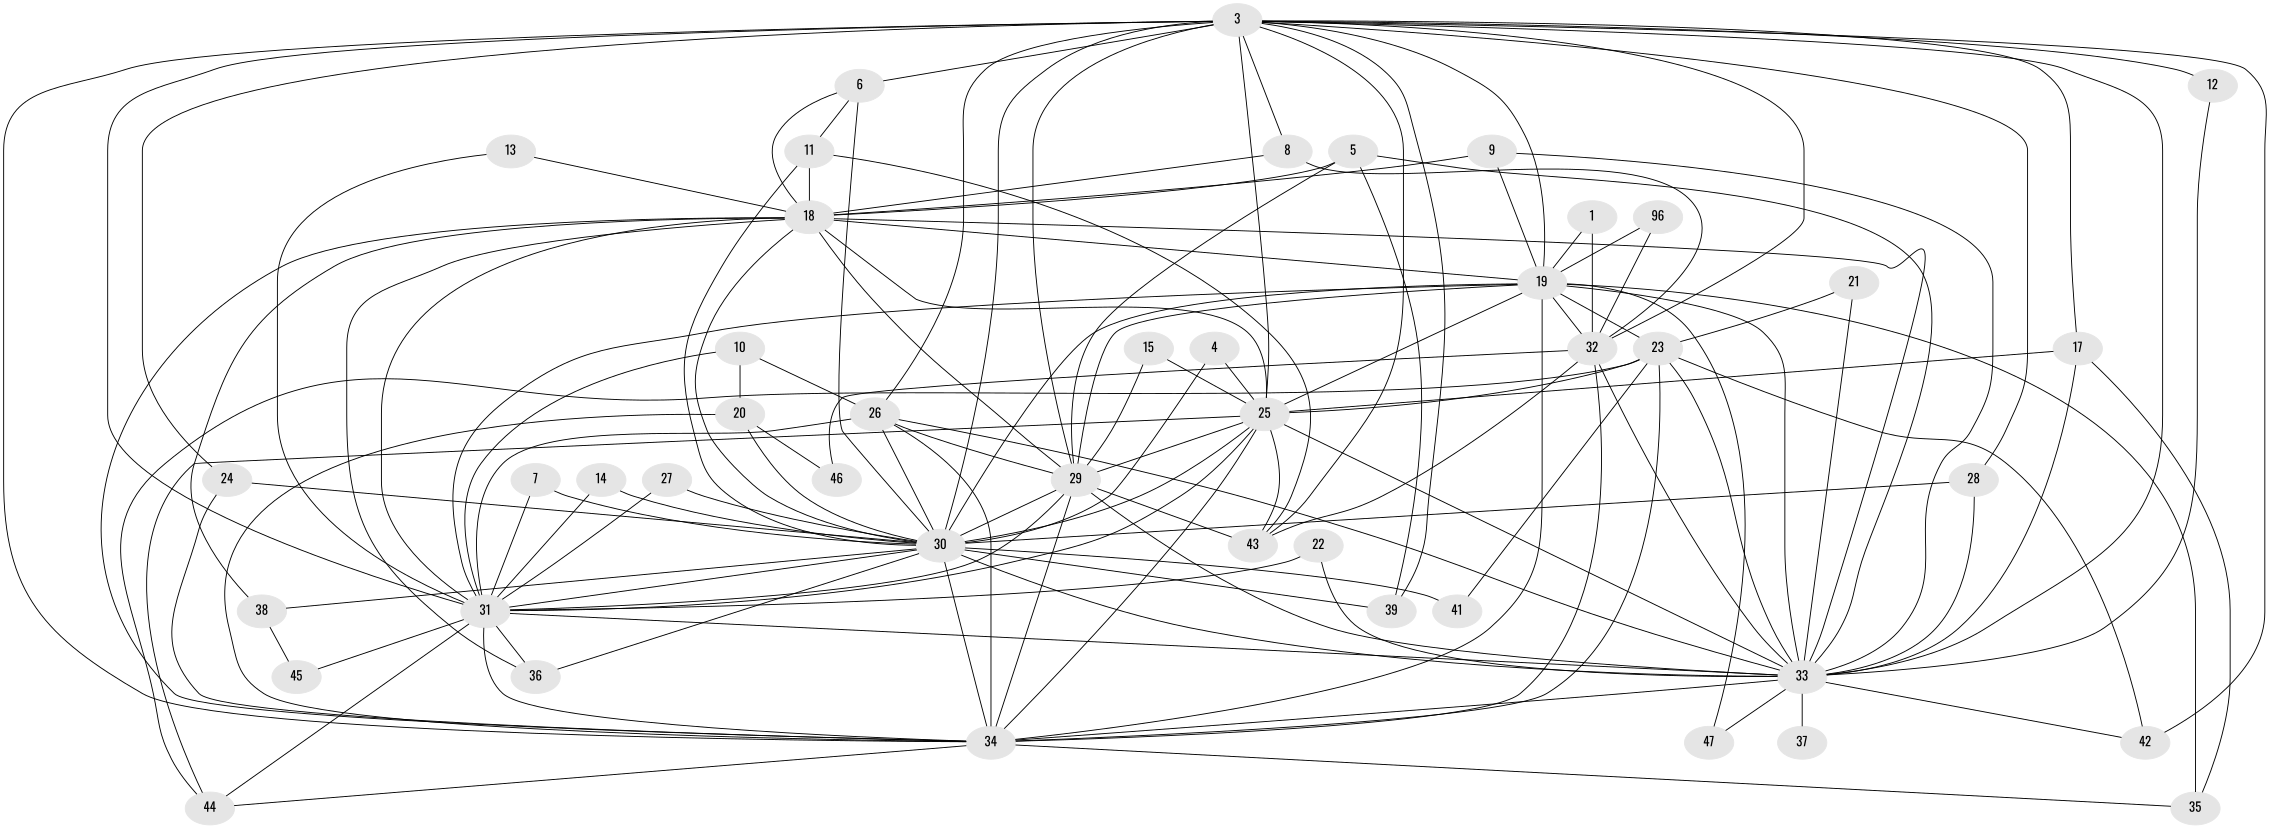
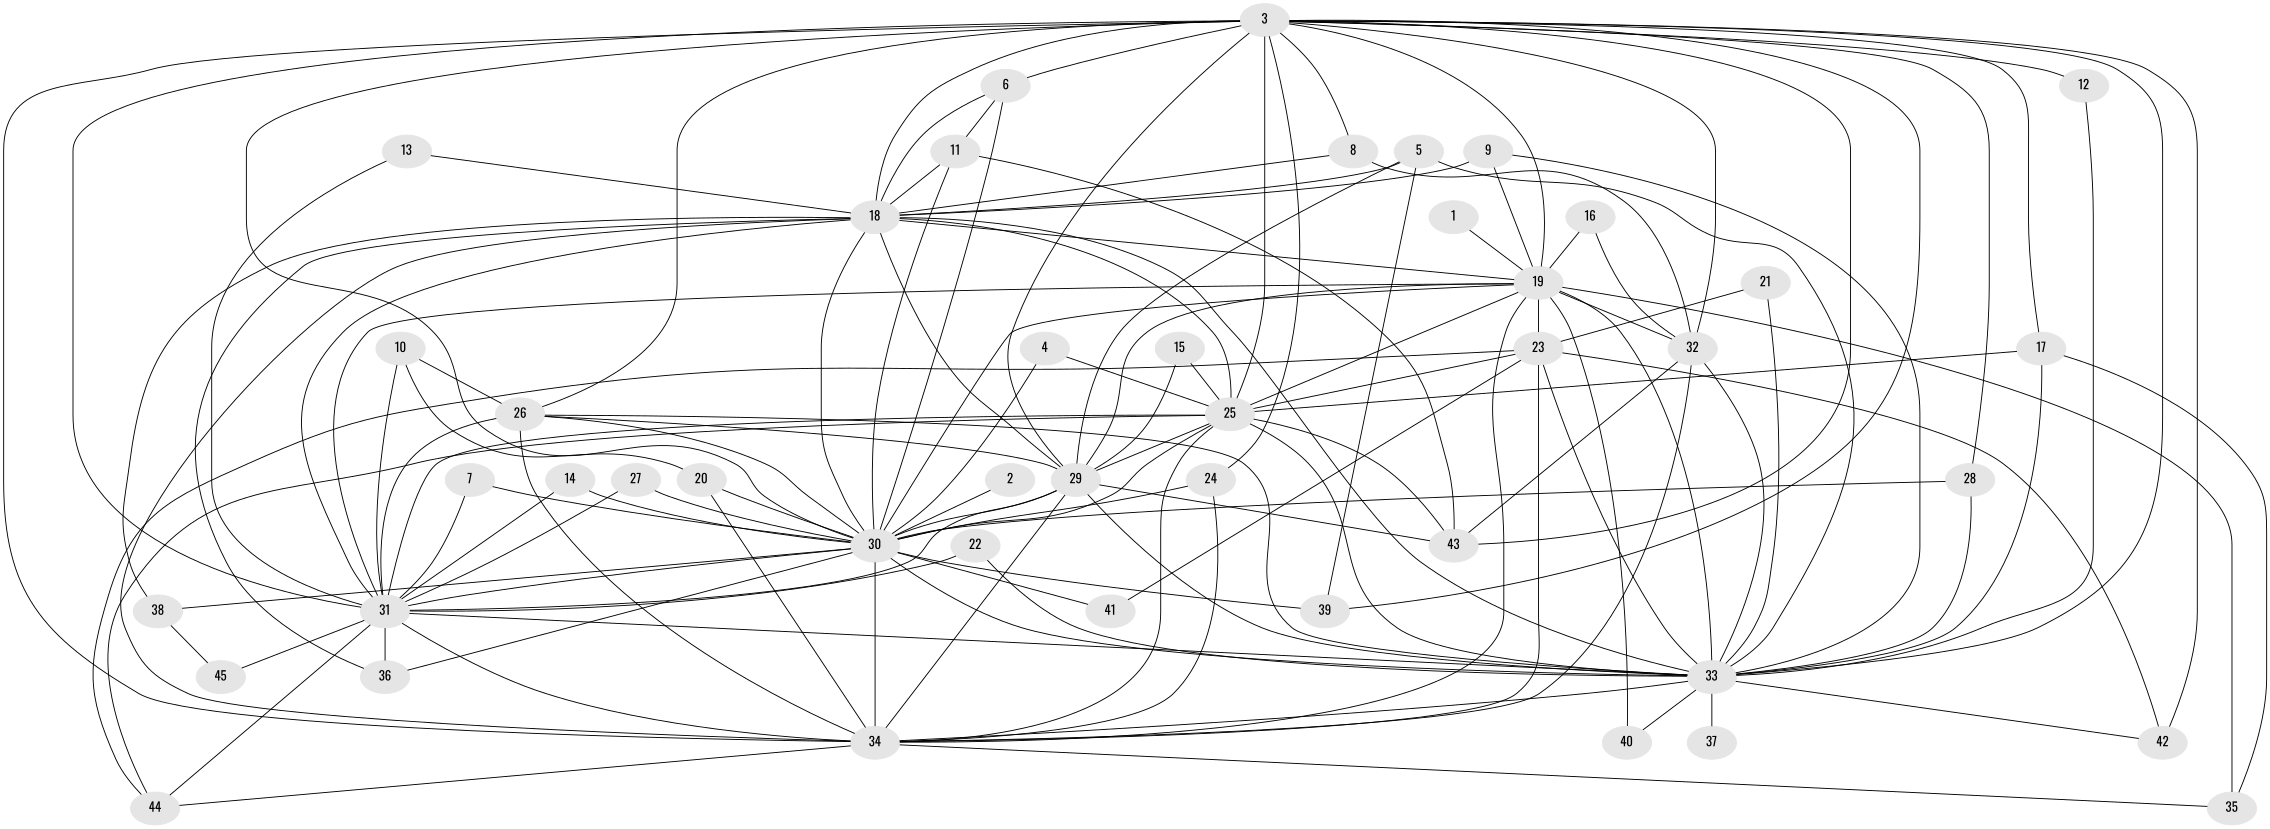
none -> (1020, 52)
(1658, 217) -> (1590, 217)
(1592, 278) -> none
(837, 480) -> none
none -> (1010, 480)
(1709, 743) -> (1627, 743)
